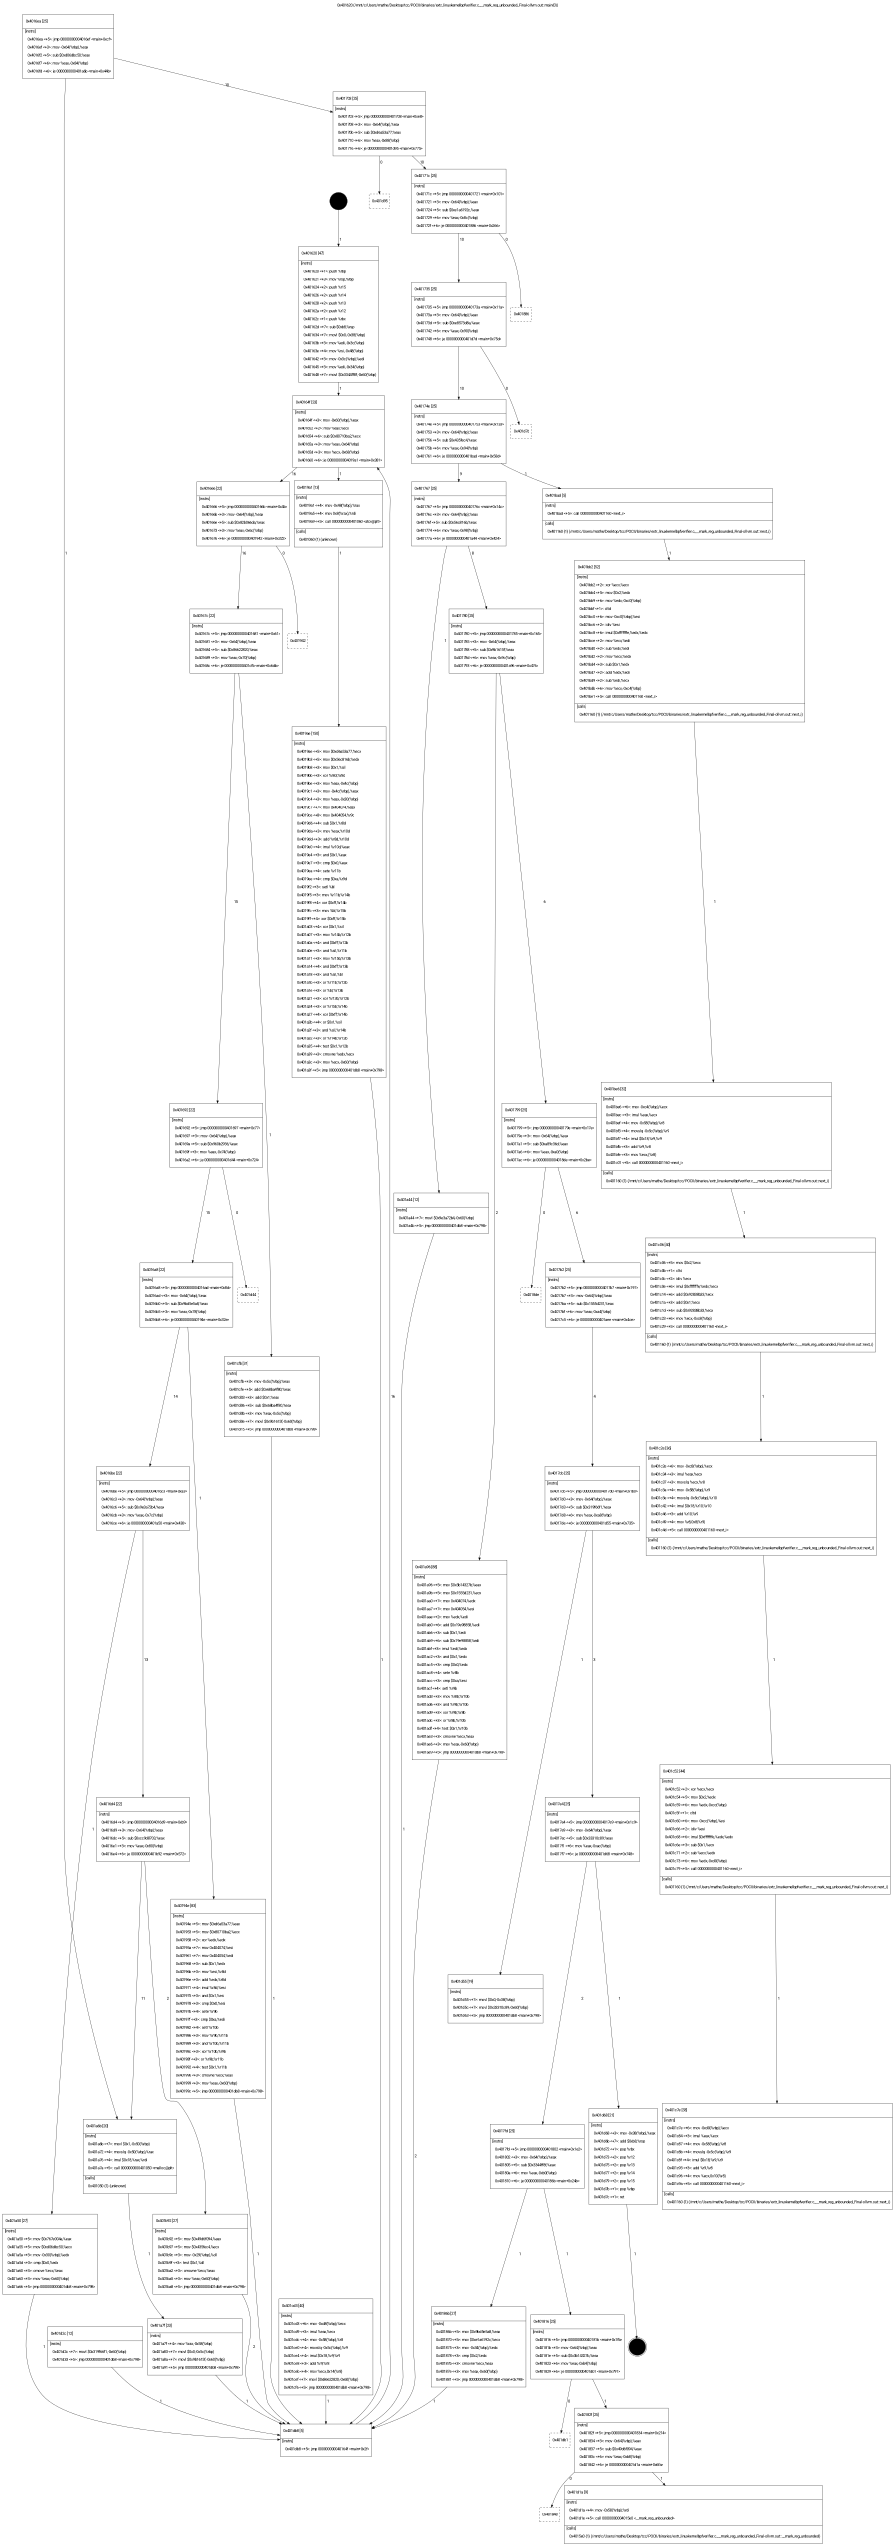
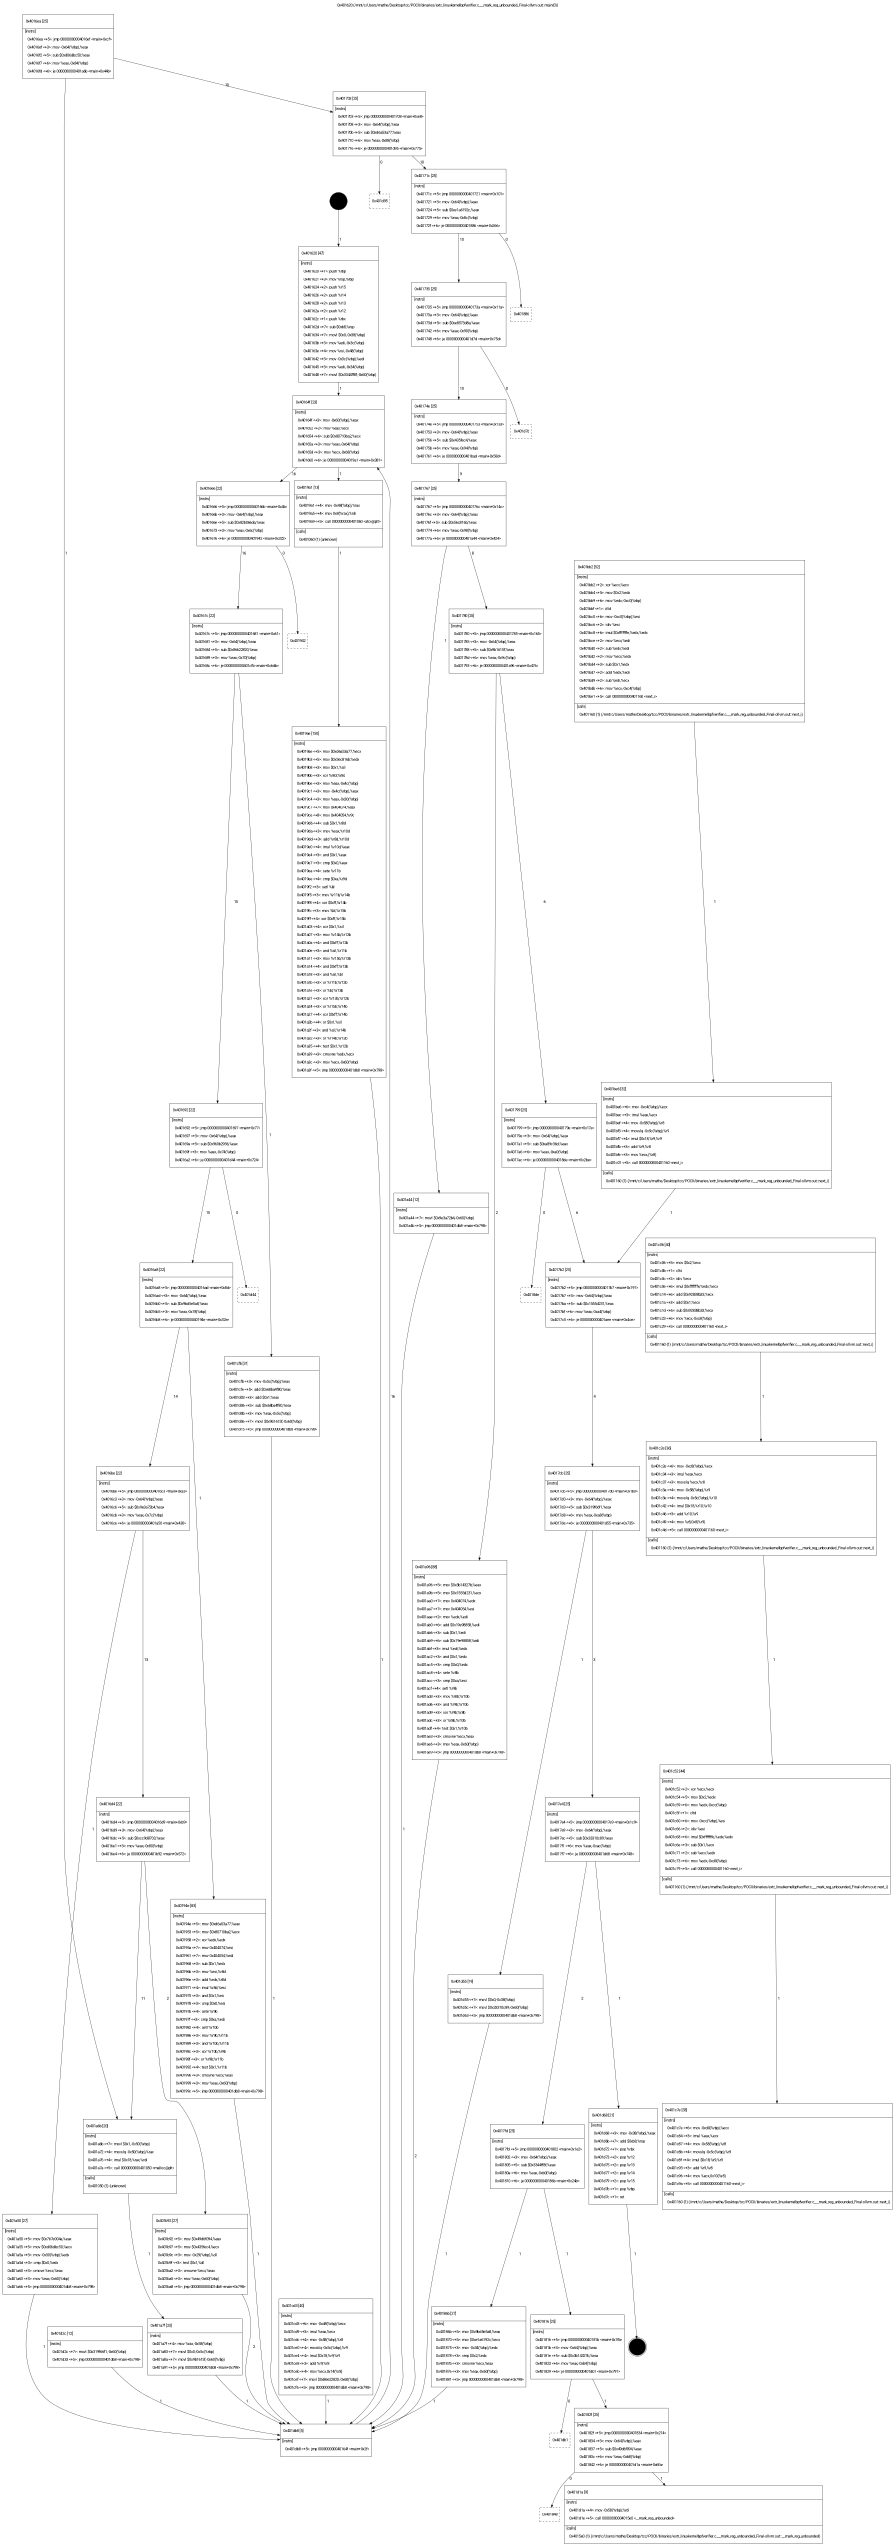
(658, 514) -> none
(737, 1212) -> (647, 1225)
none -> (440, 2238)
